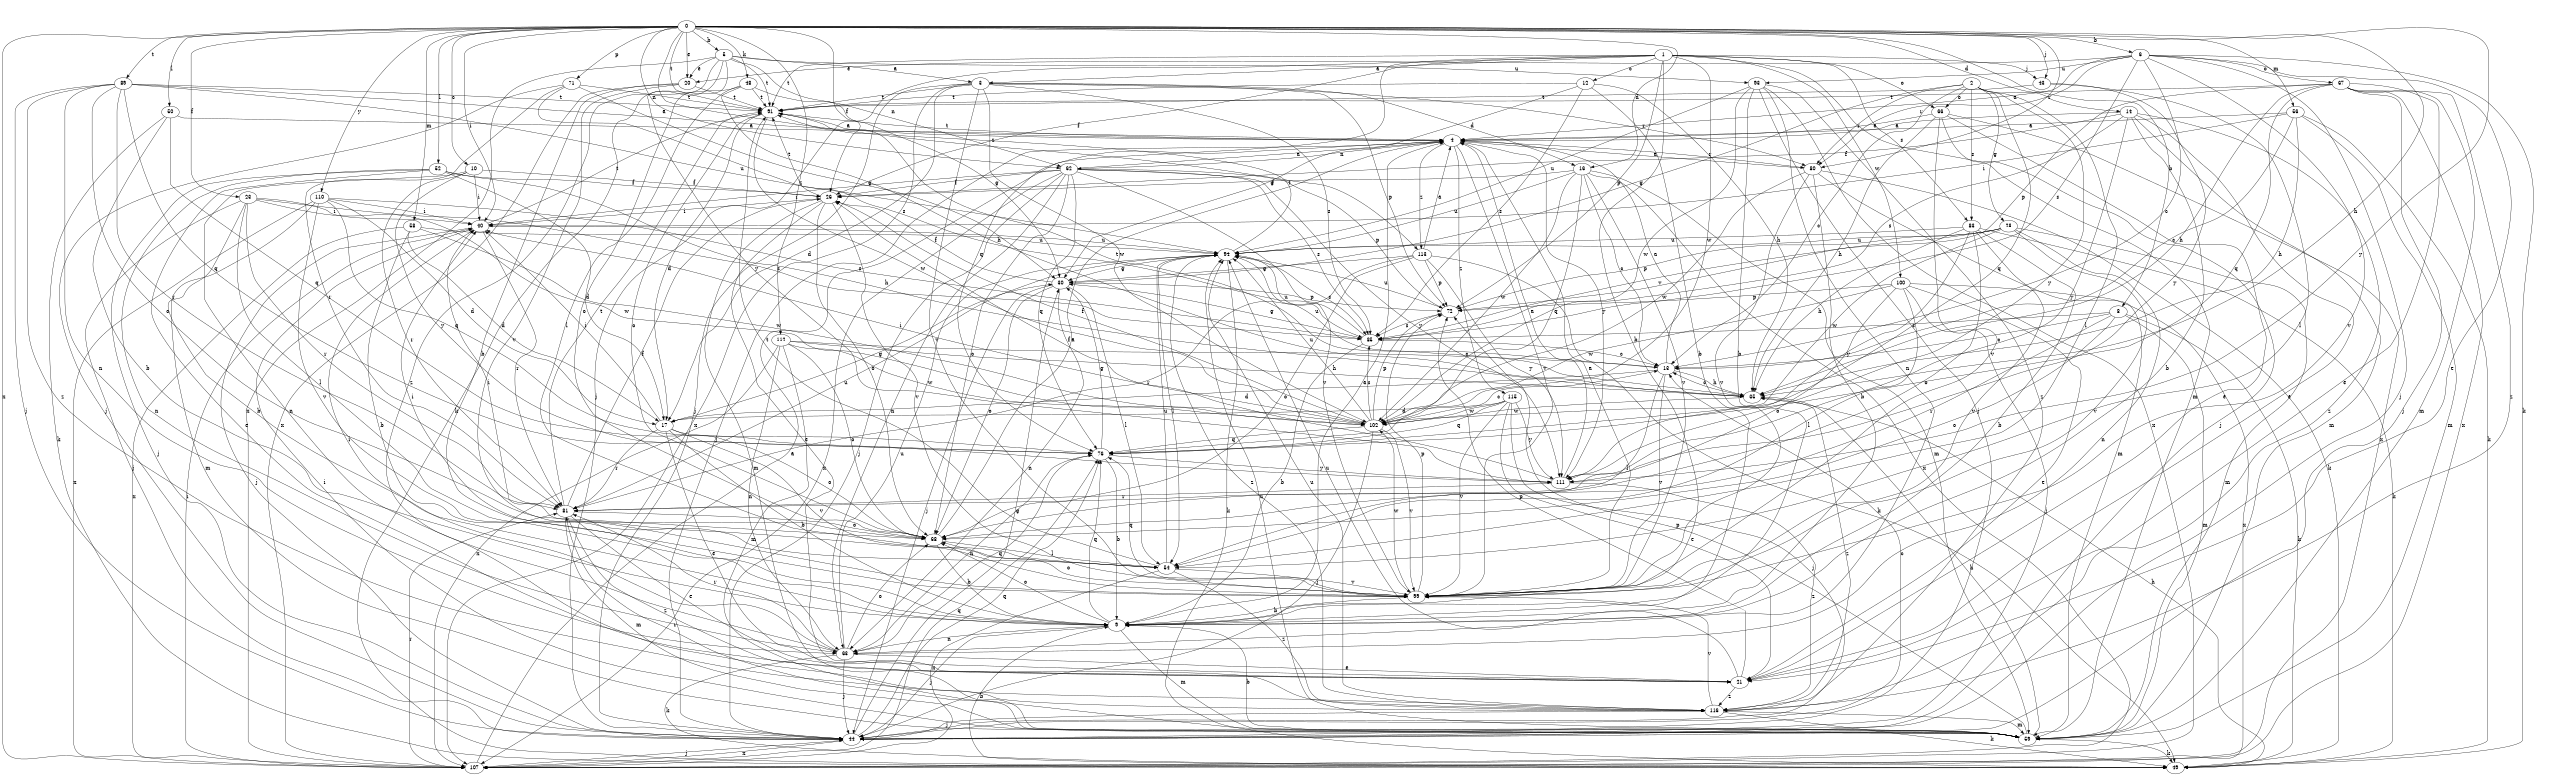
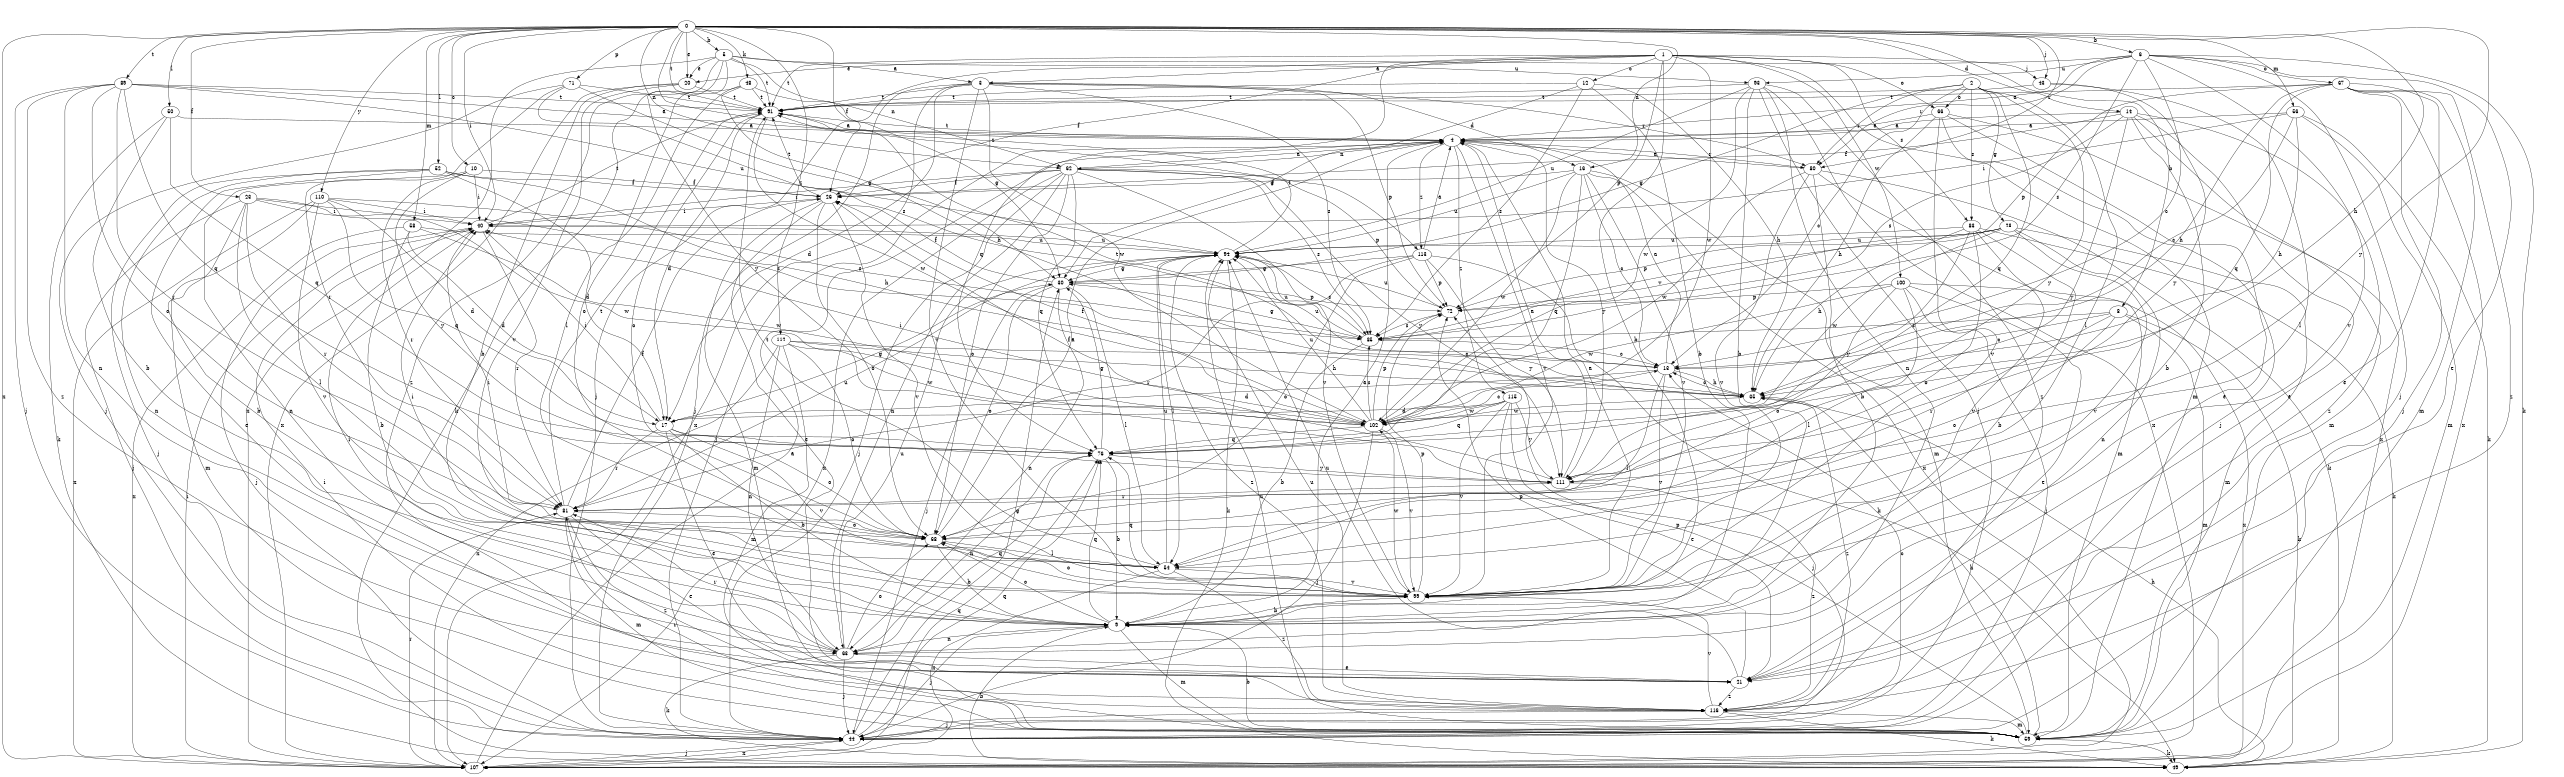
none -> (1289, 95)
